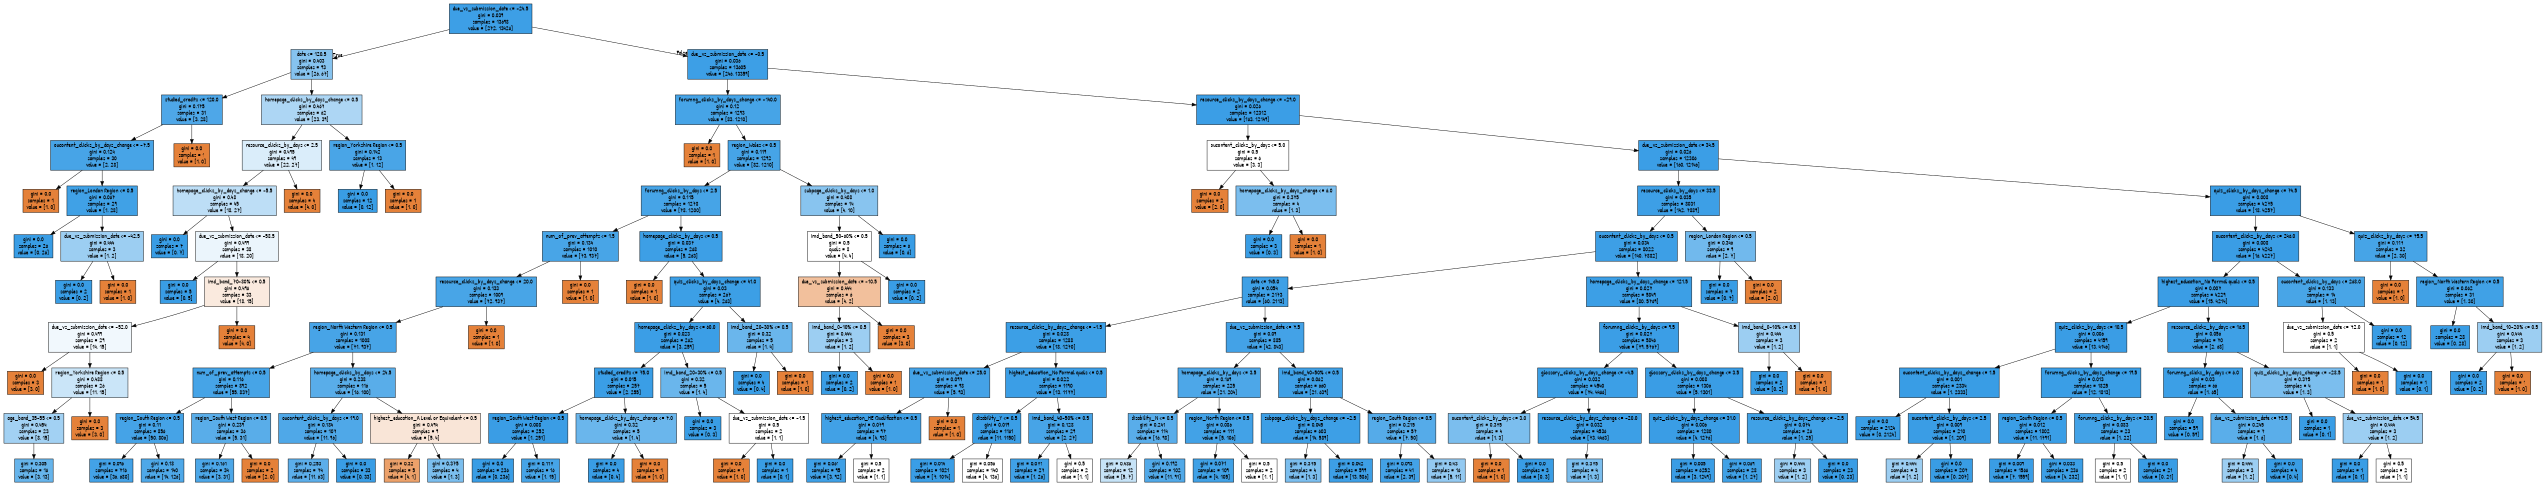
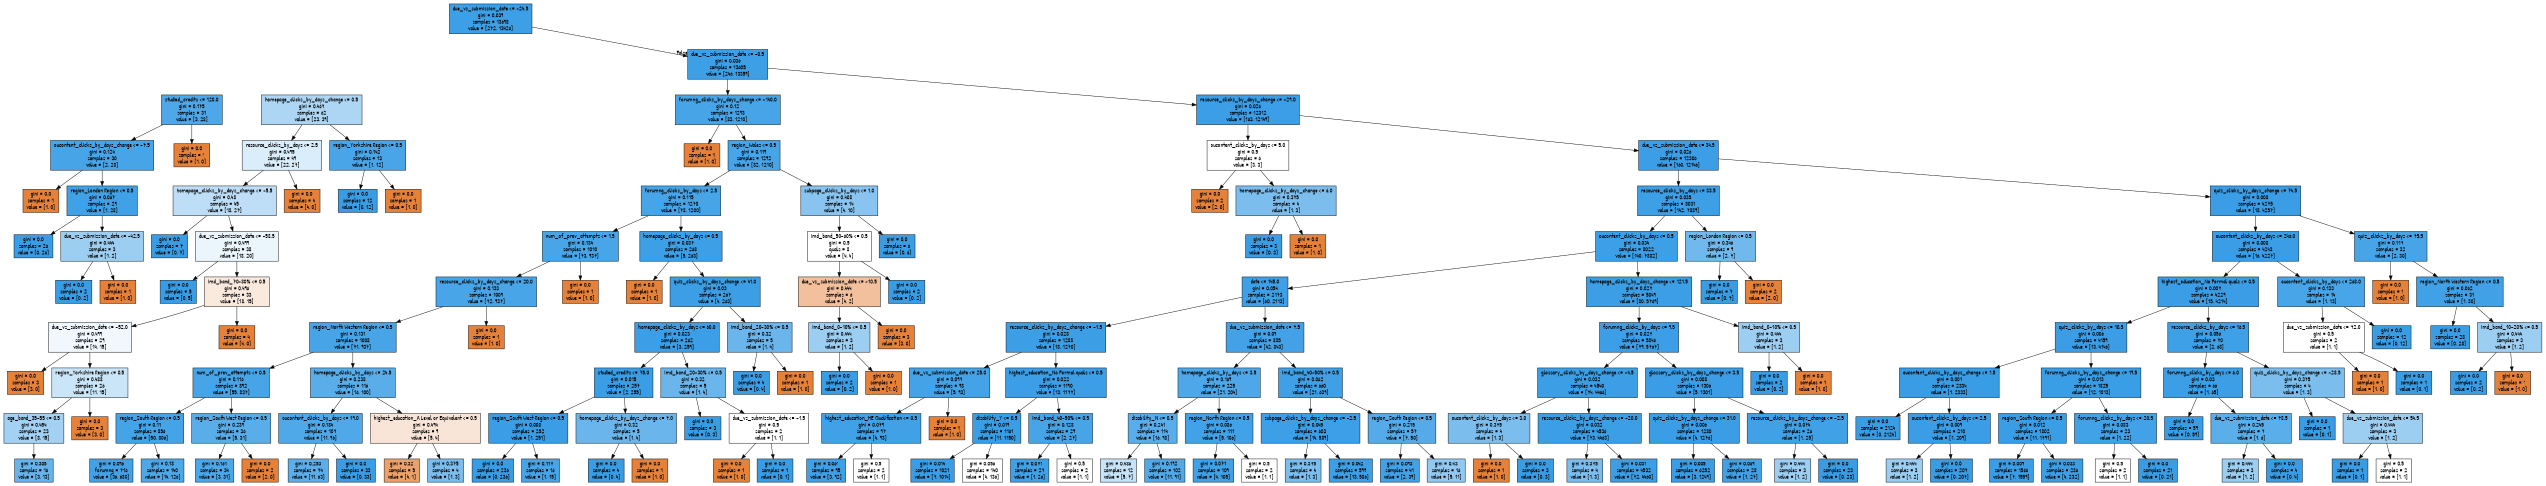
(312, 64) -> none
(111, 471) -> (111, 471)
none -> (1634, 471)
